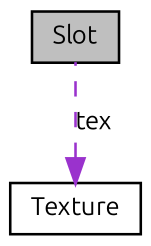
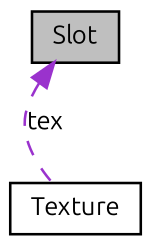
(76, 110) -> (26, 135)
